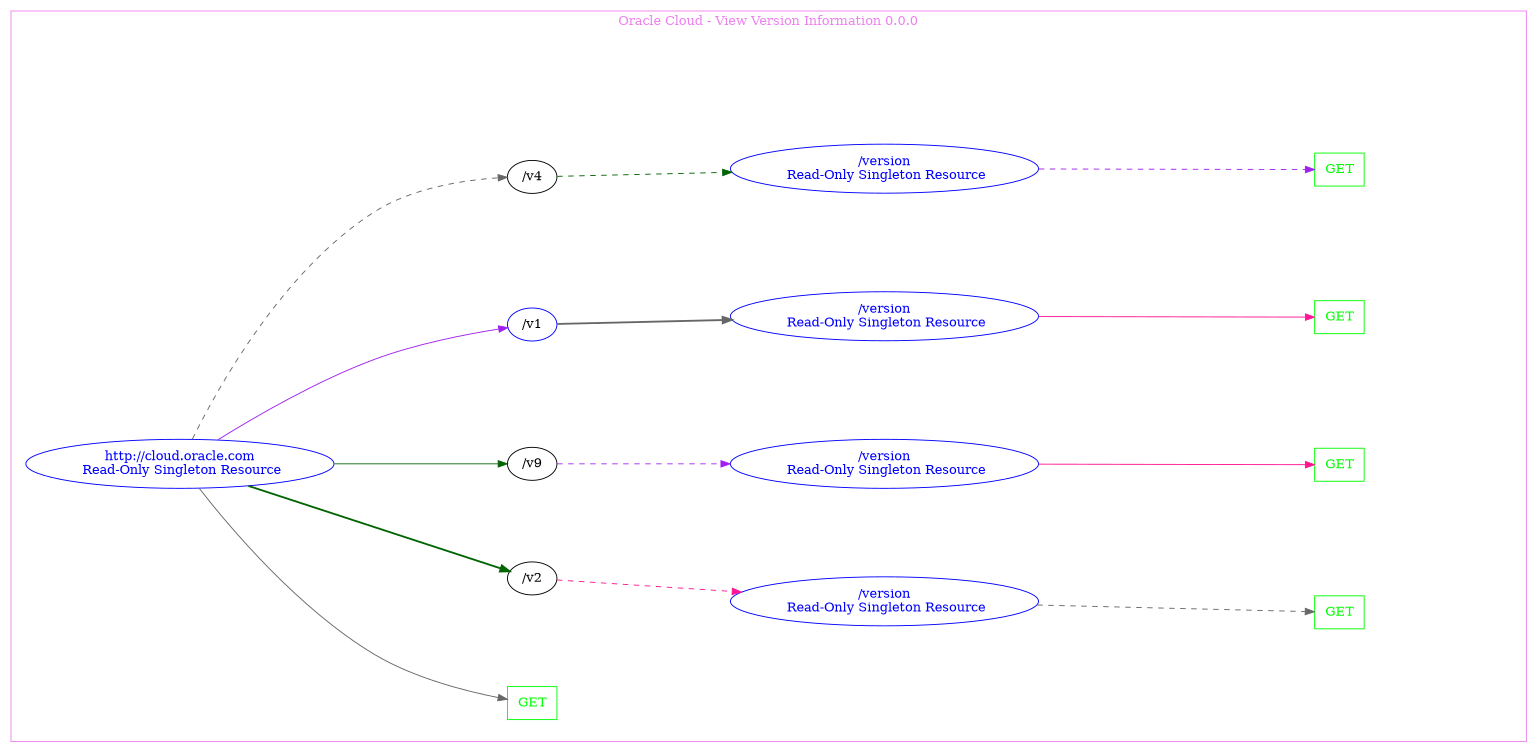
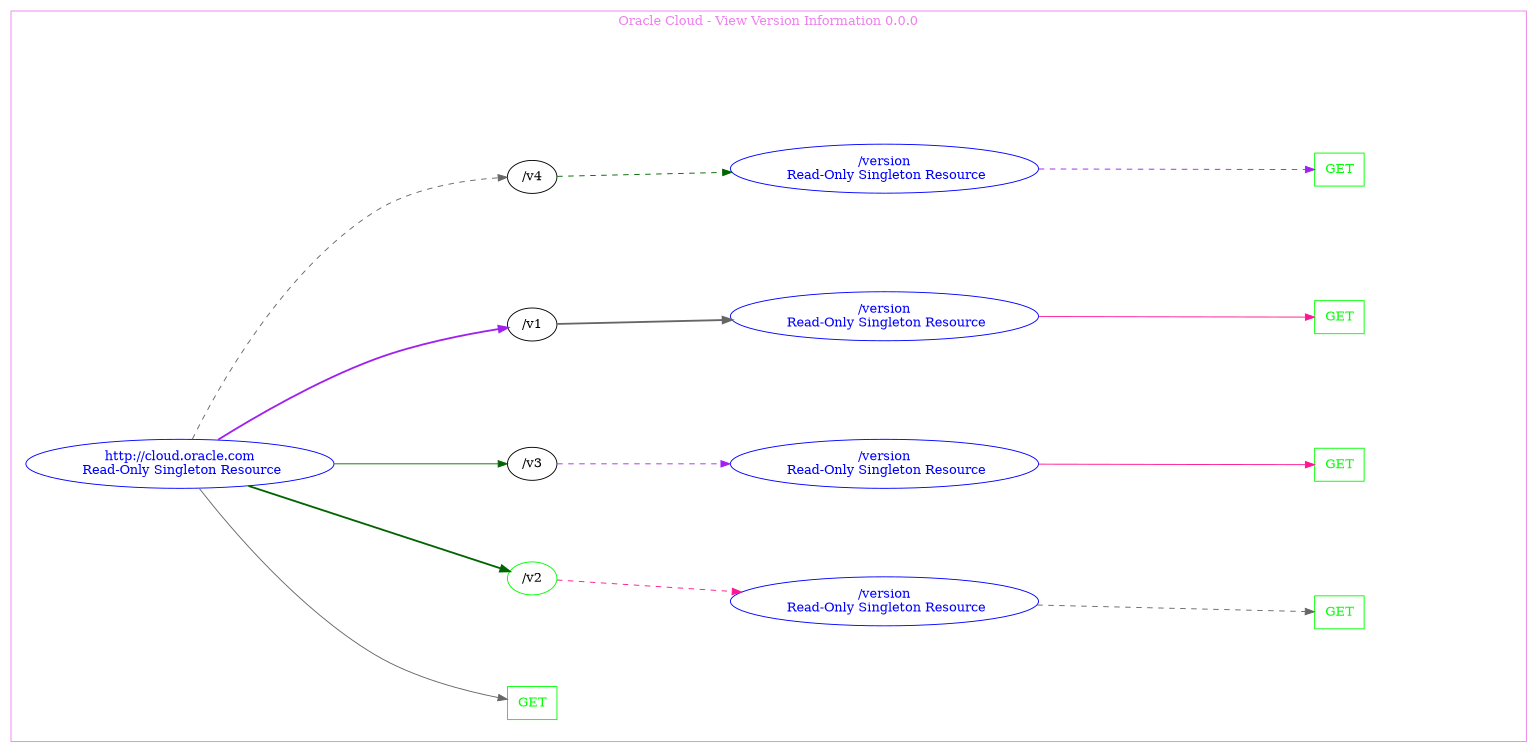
(532, 324) -> (532, 324)
(352, 368) -> (352, 368)
(532, 464) -> (532, 464)
(532, 578) -> (532, 578)
